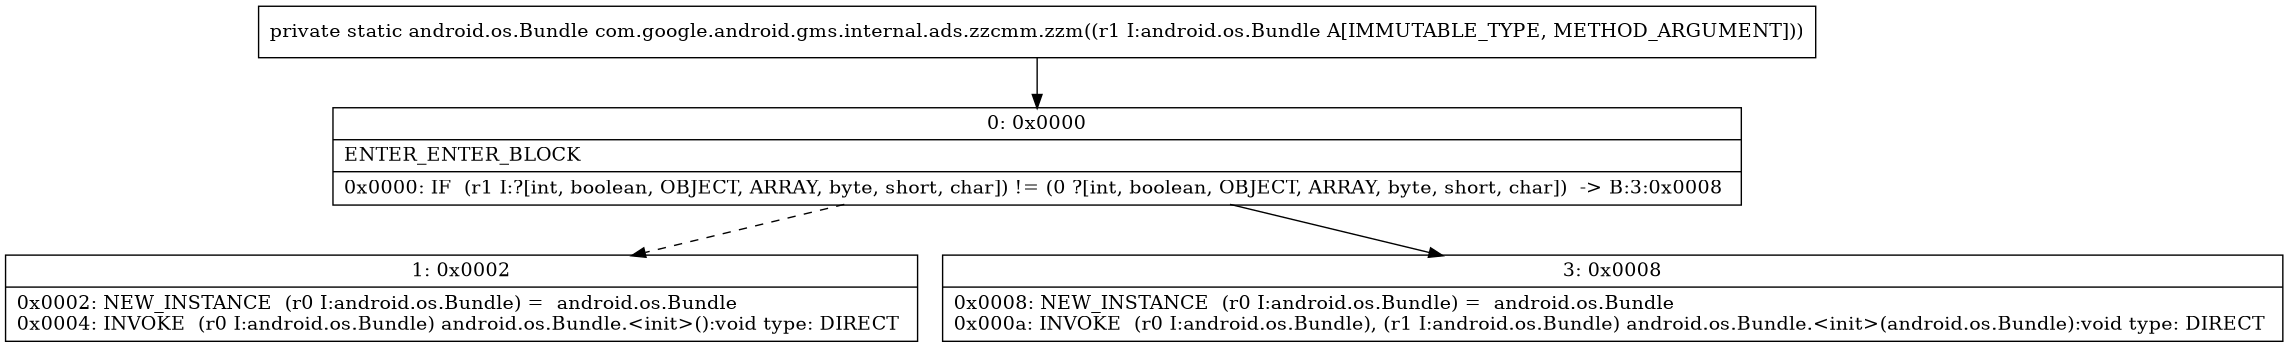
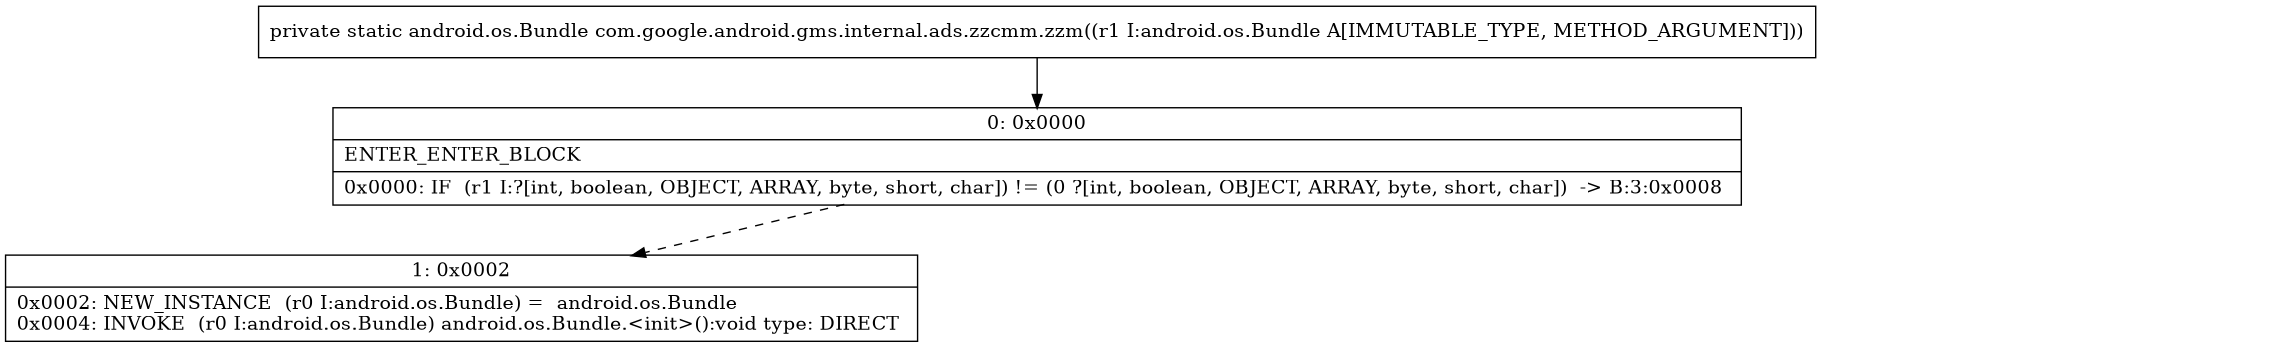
(1613, 298) -> none
